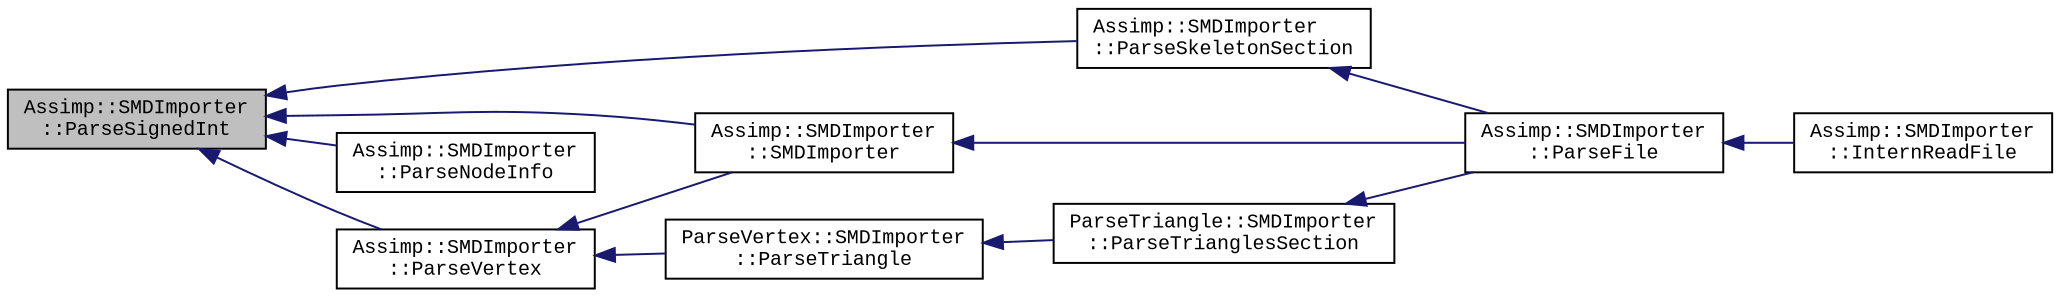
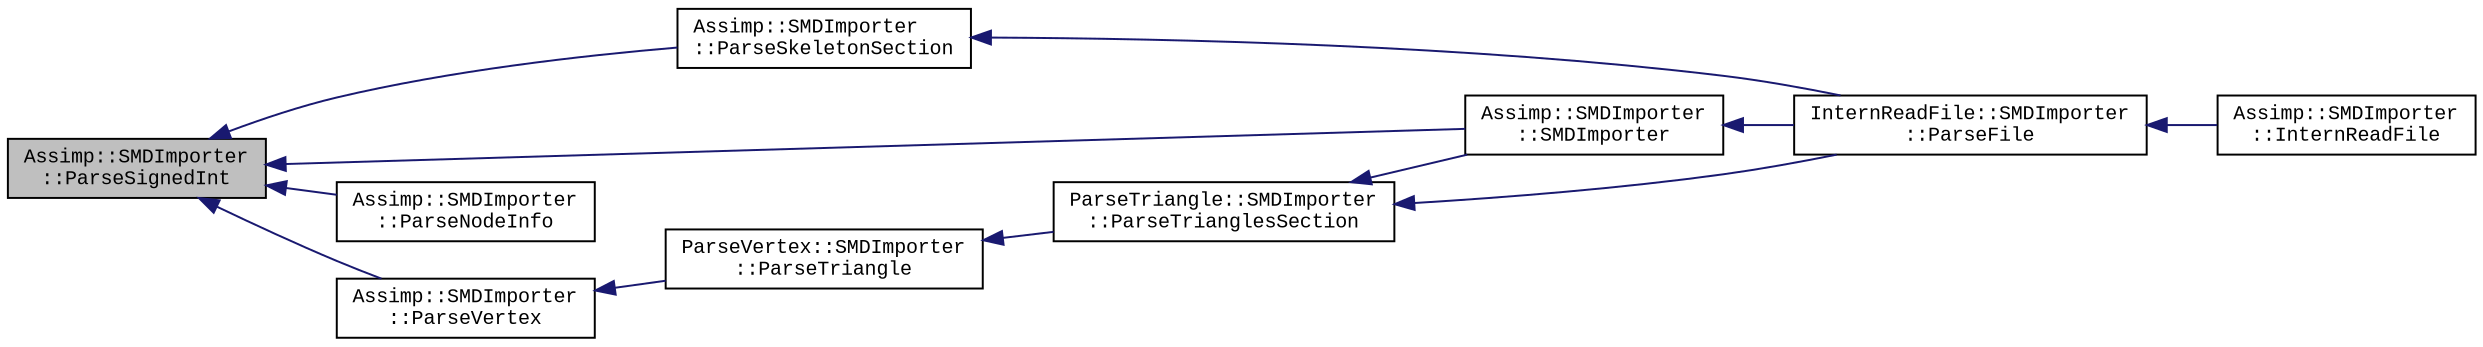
(1594, 143) -> (1970, 125)
(655, 198) -> (1419, 166)
